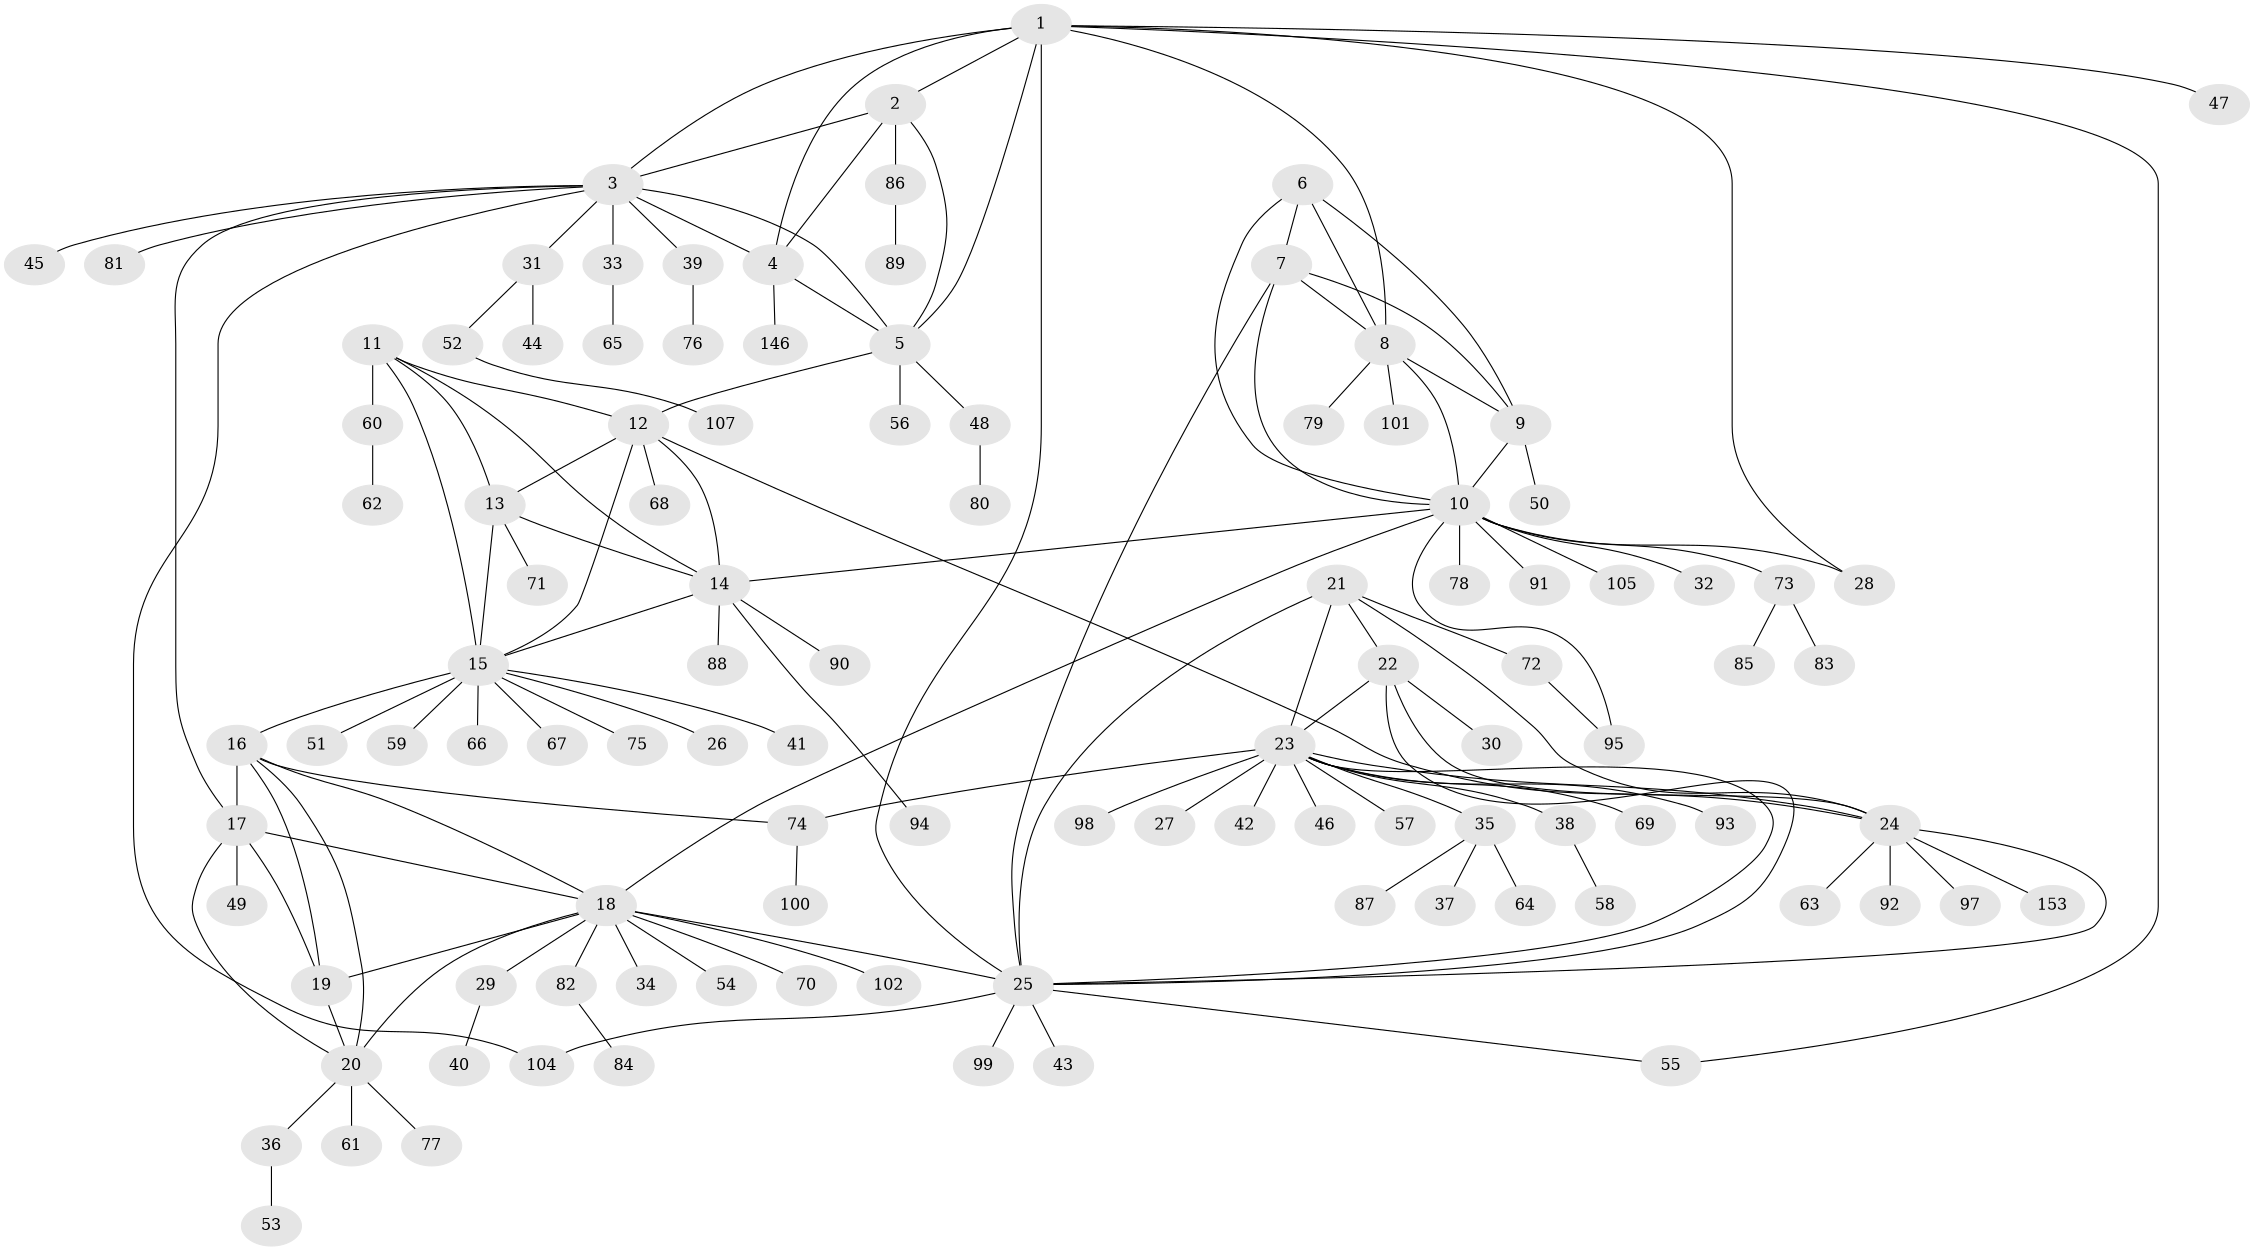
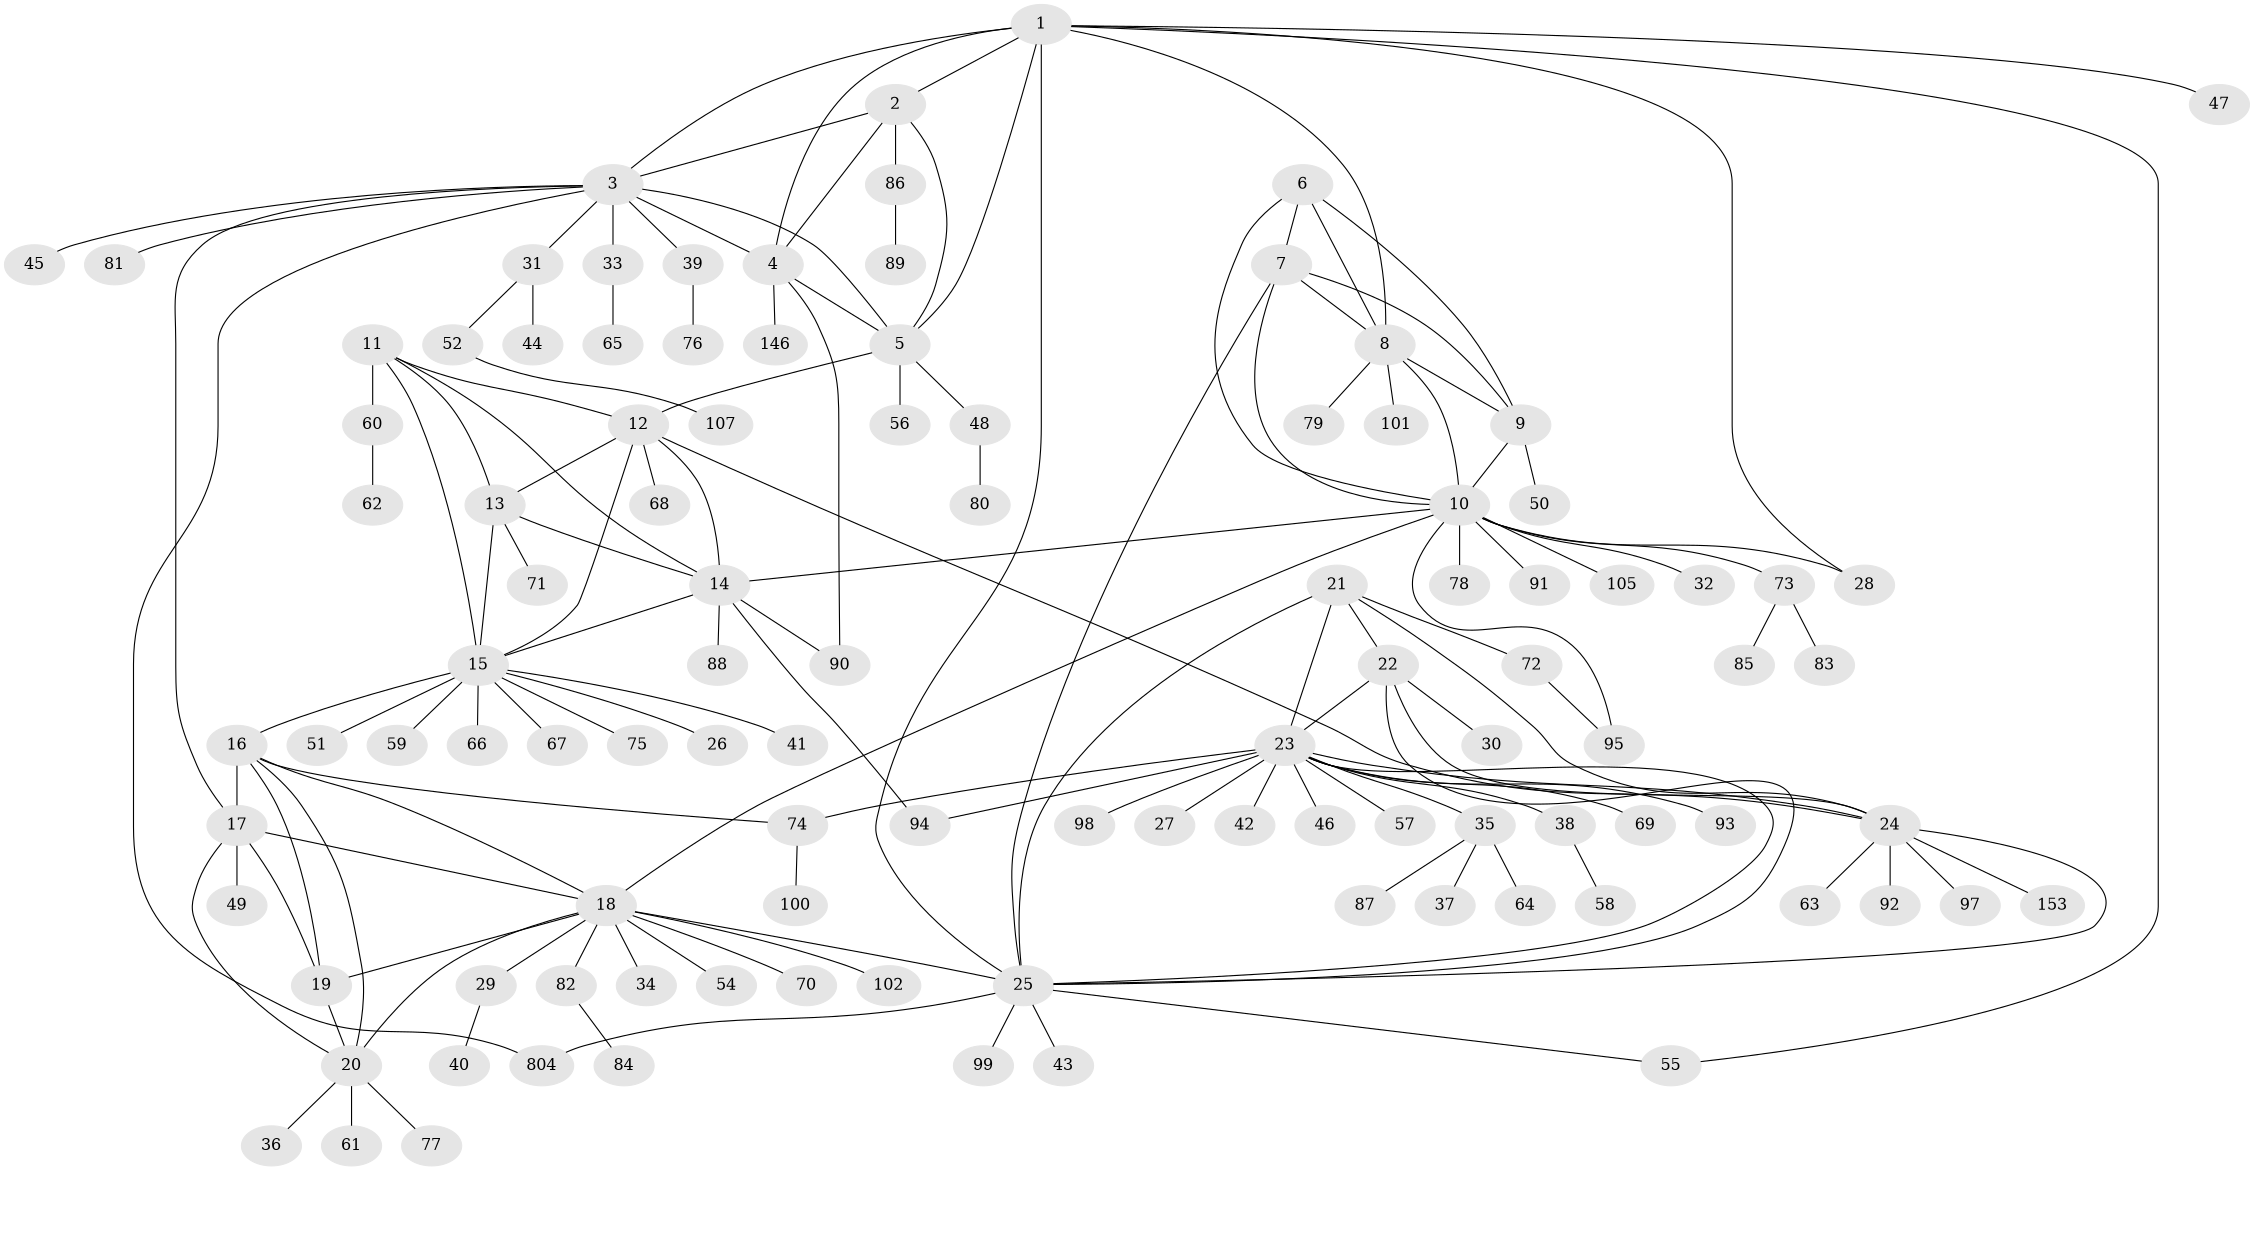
none -> (839, 457)
none -> (1103, 785)
(542, 1066) -> (542, 1066)
(271, 1226) -> none
